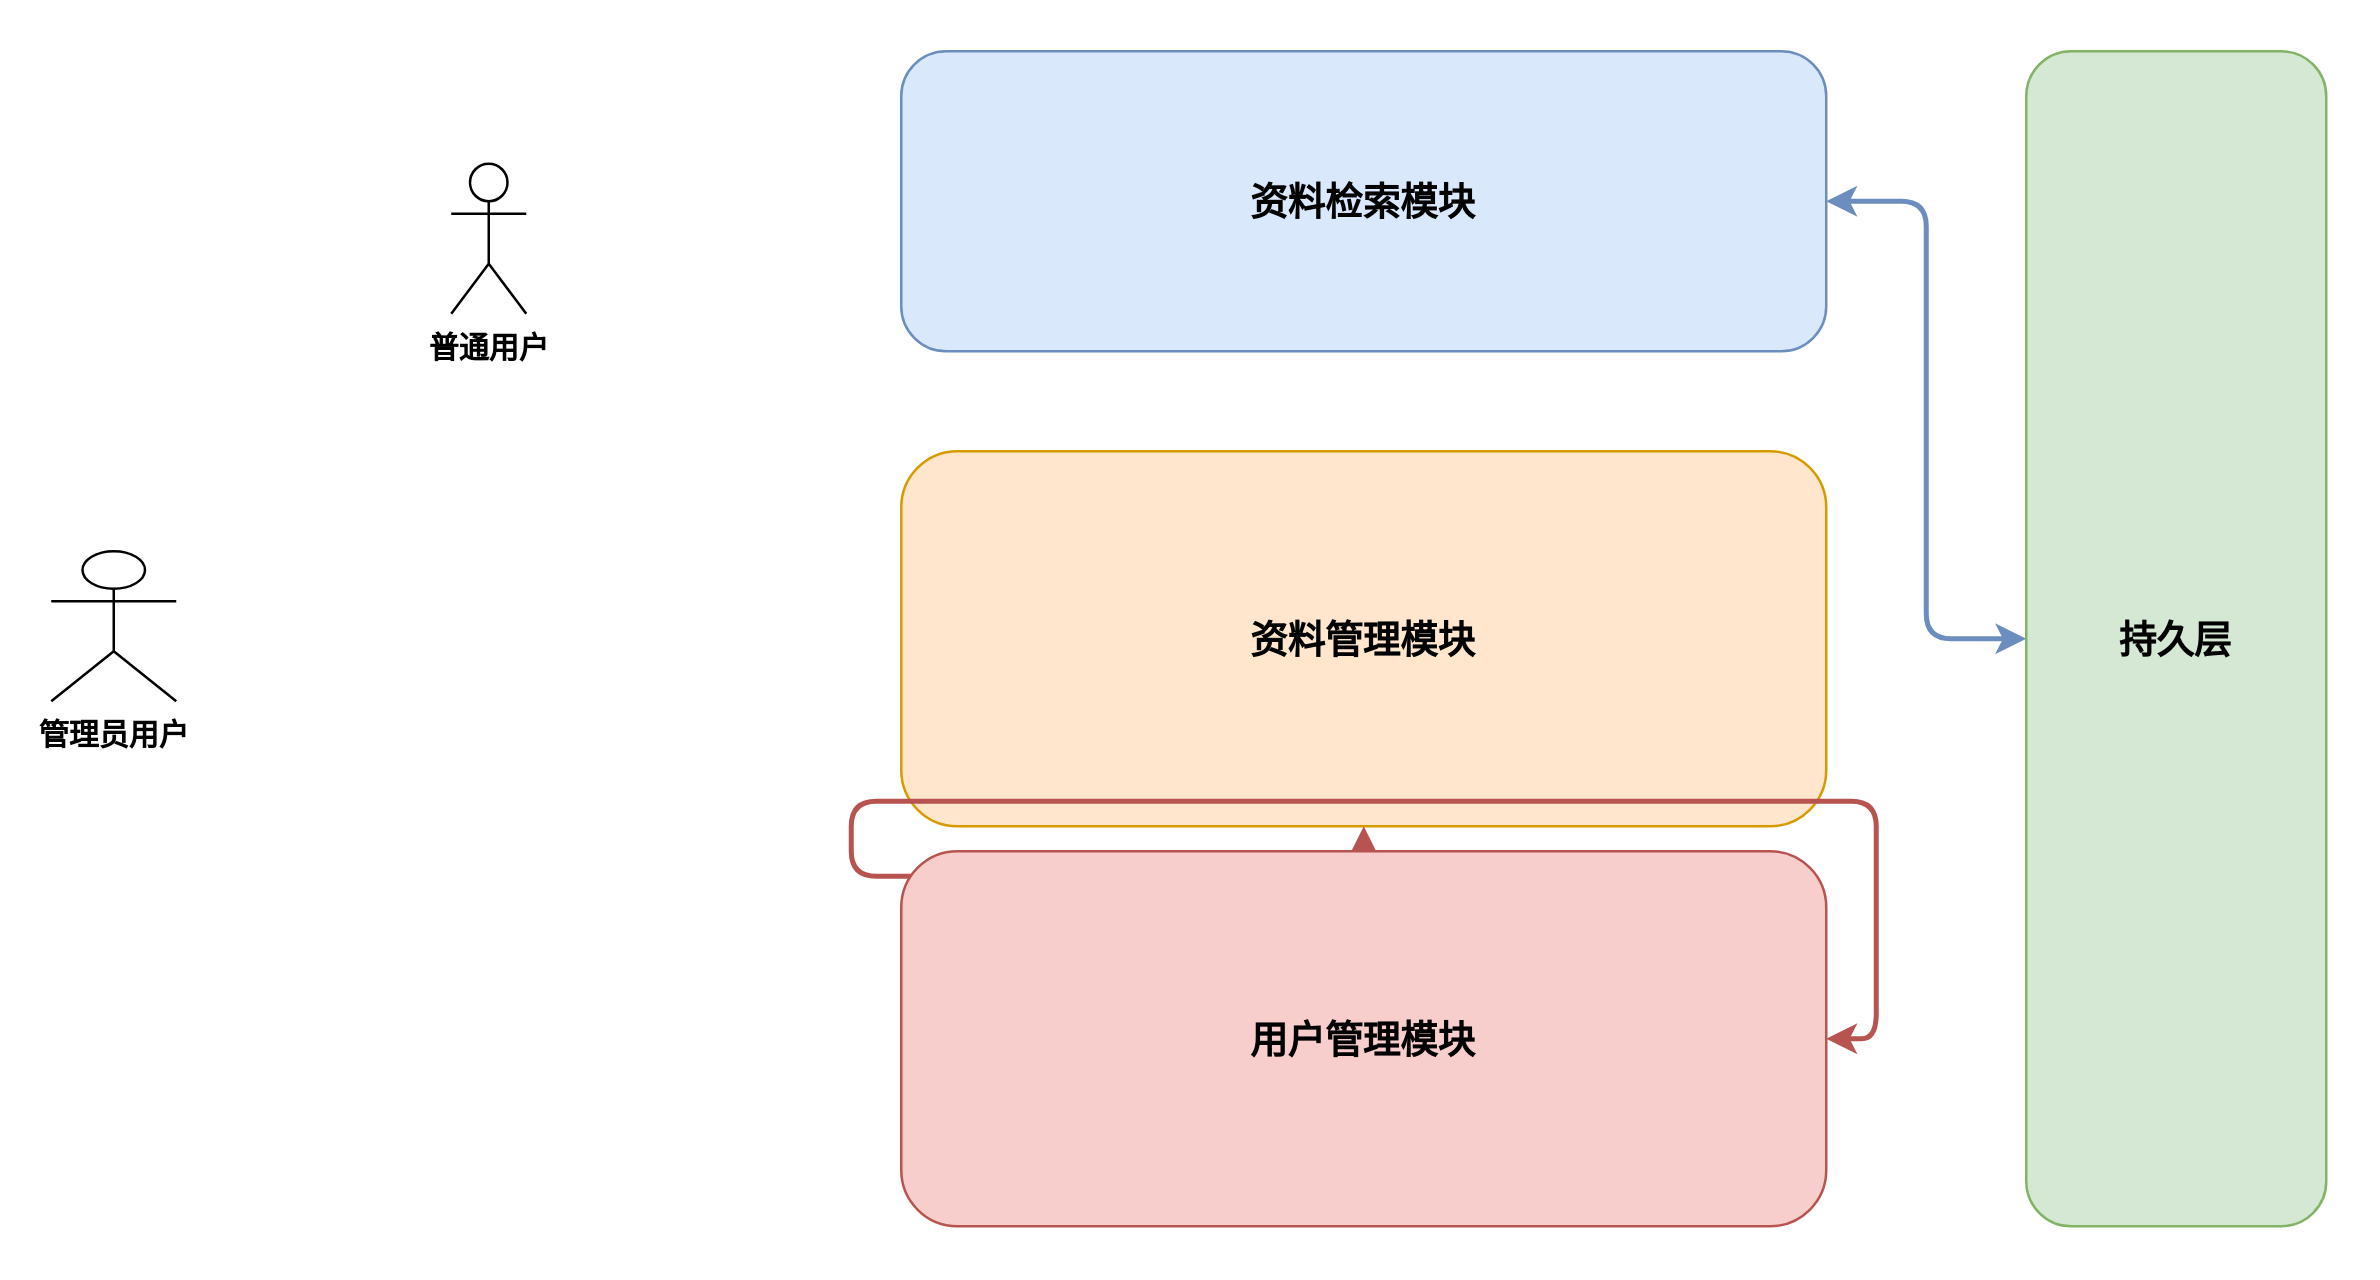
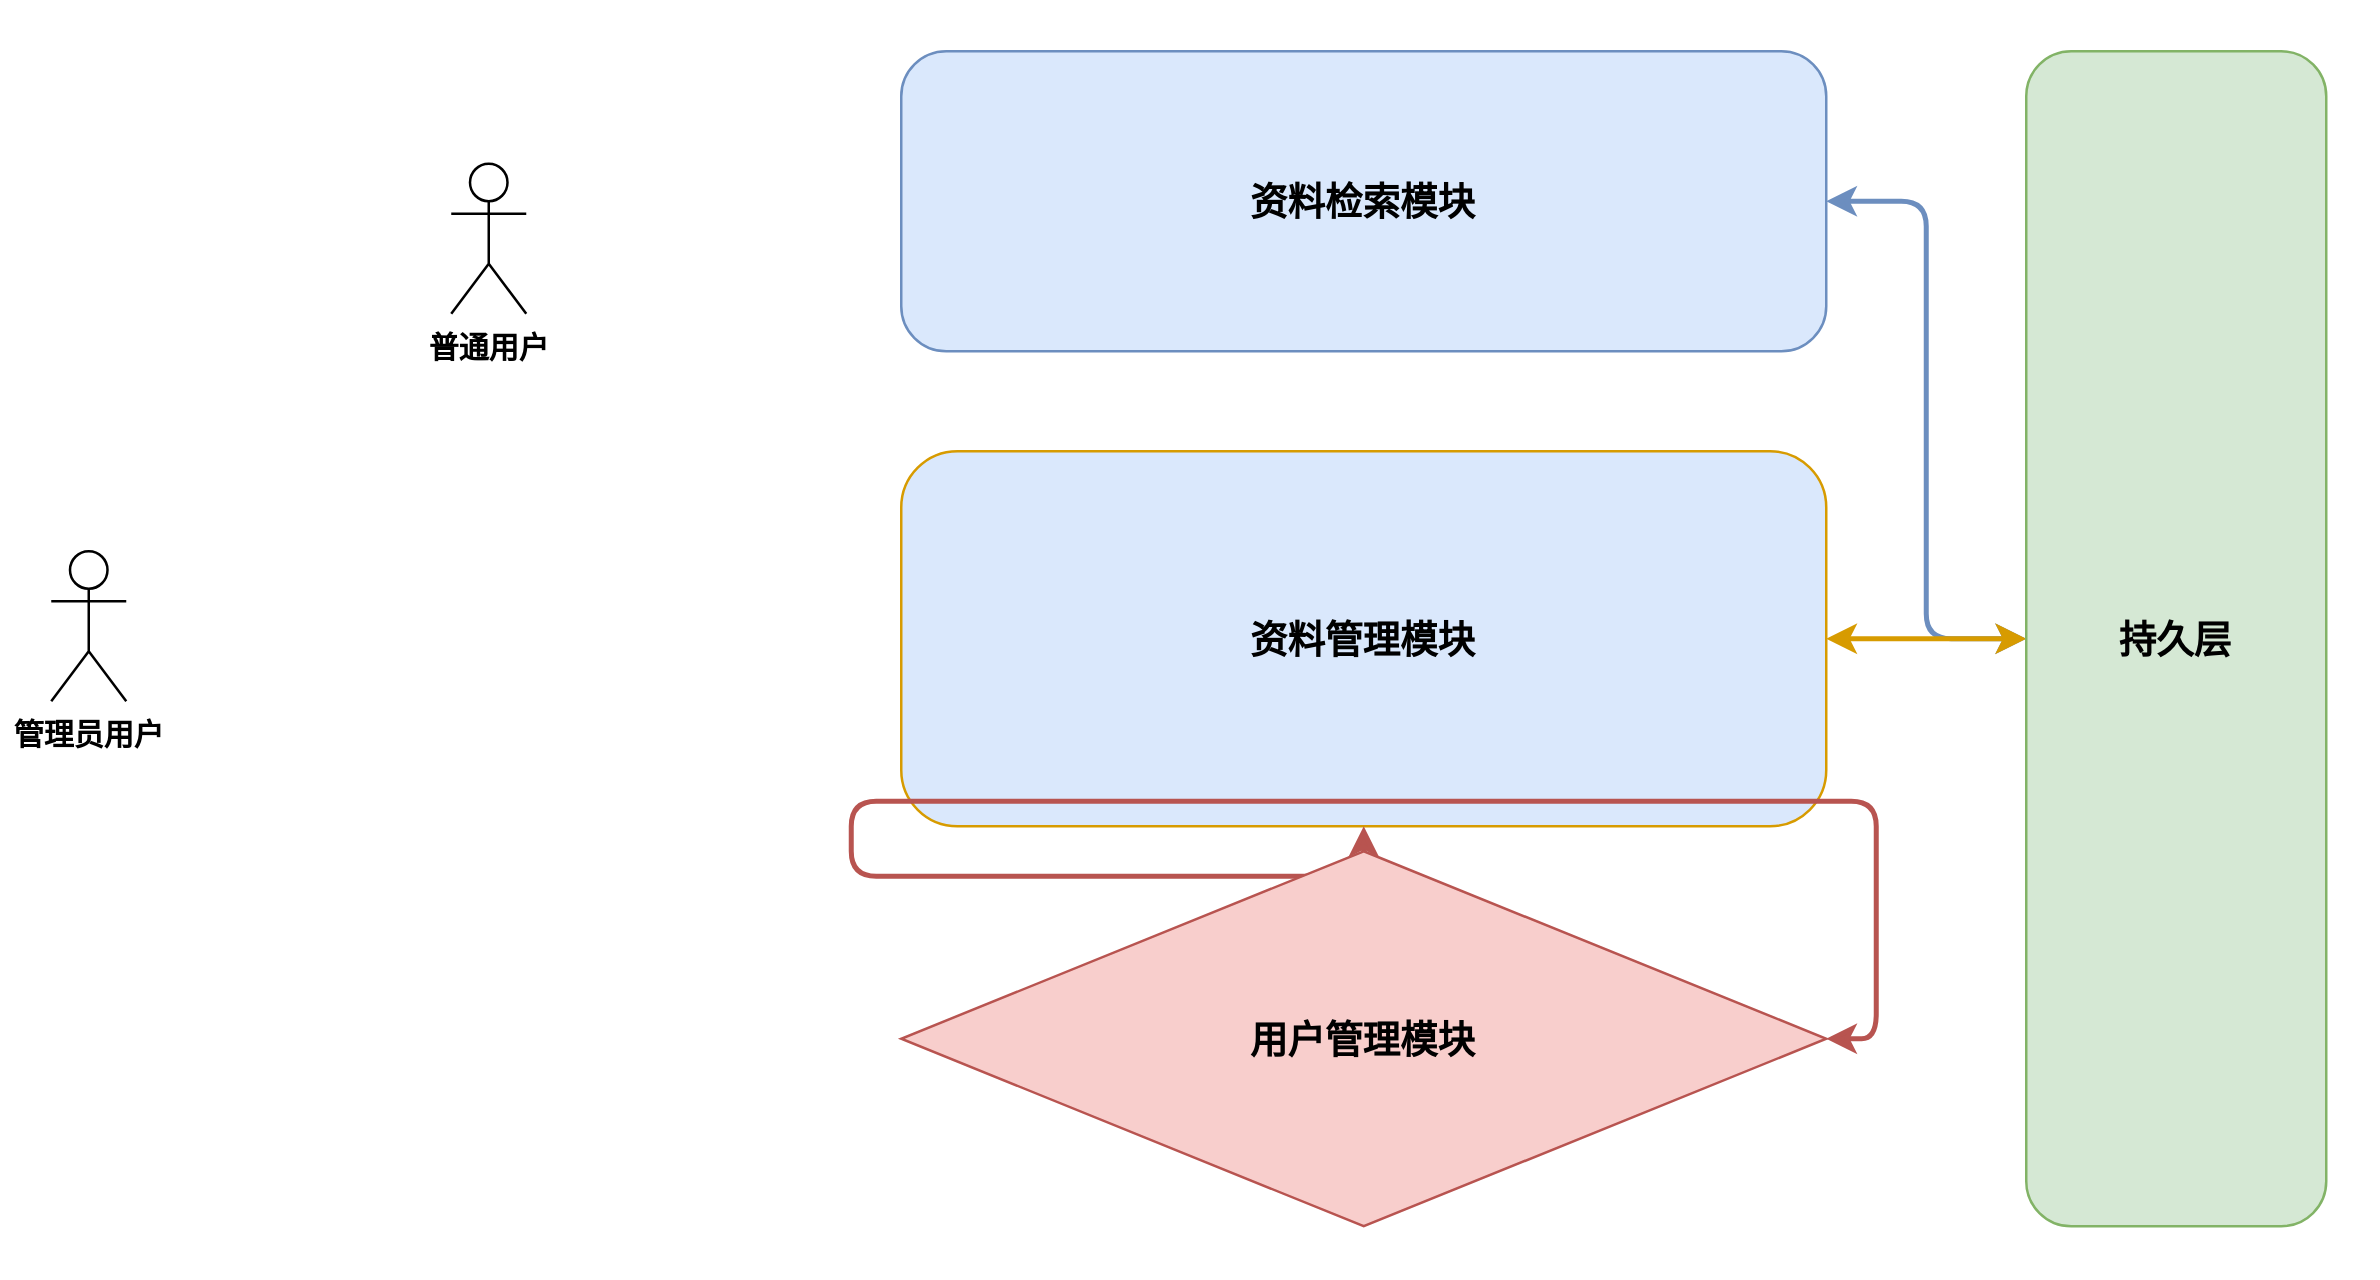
(114, 626) -> (89, 626)
(1364, 639) -> (1364, 639)
none -> (1891, 639)
(1364, 1039) -> (1364, 1039)
